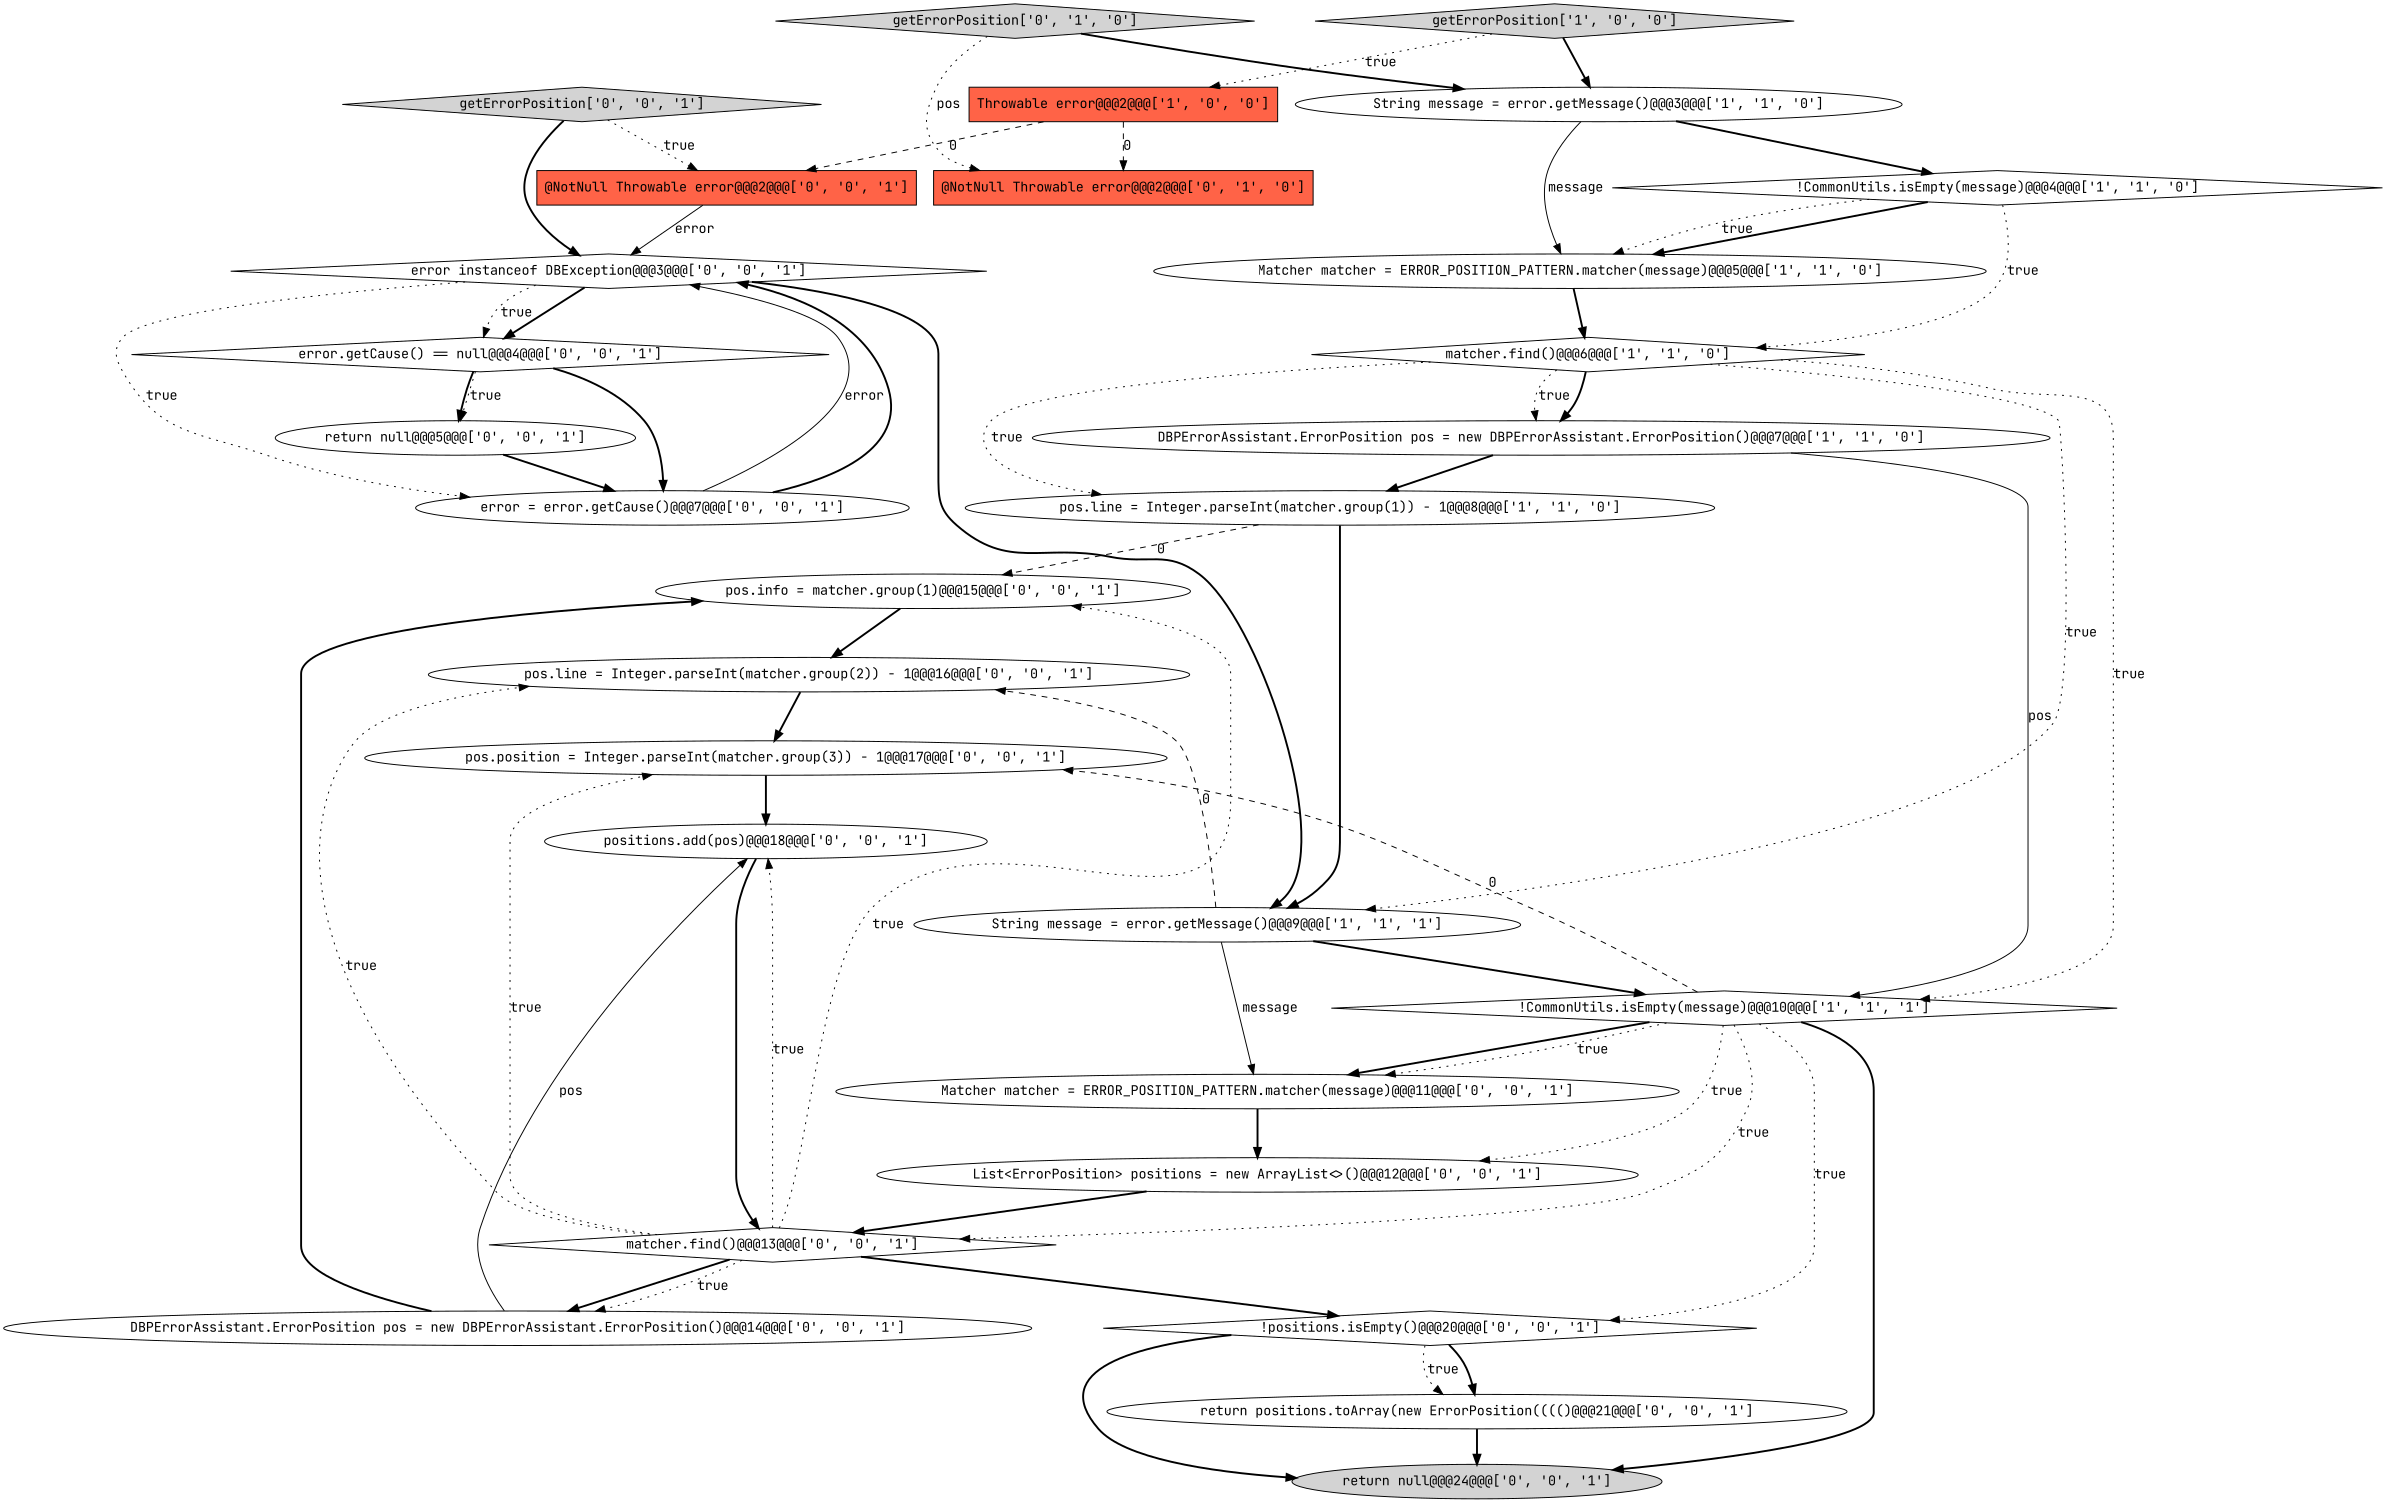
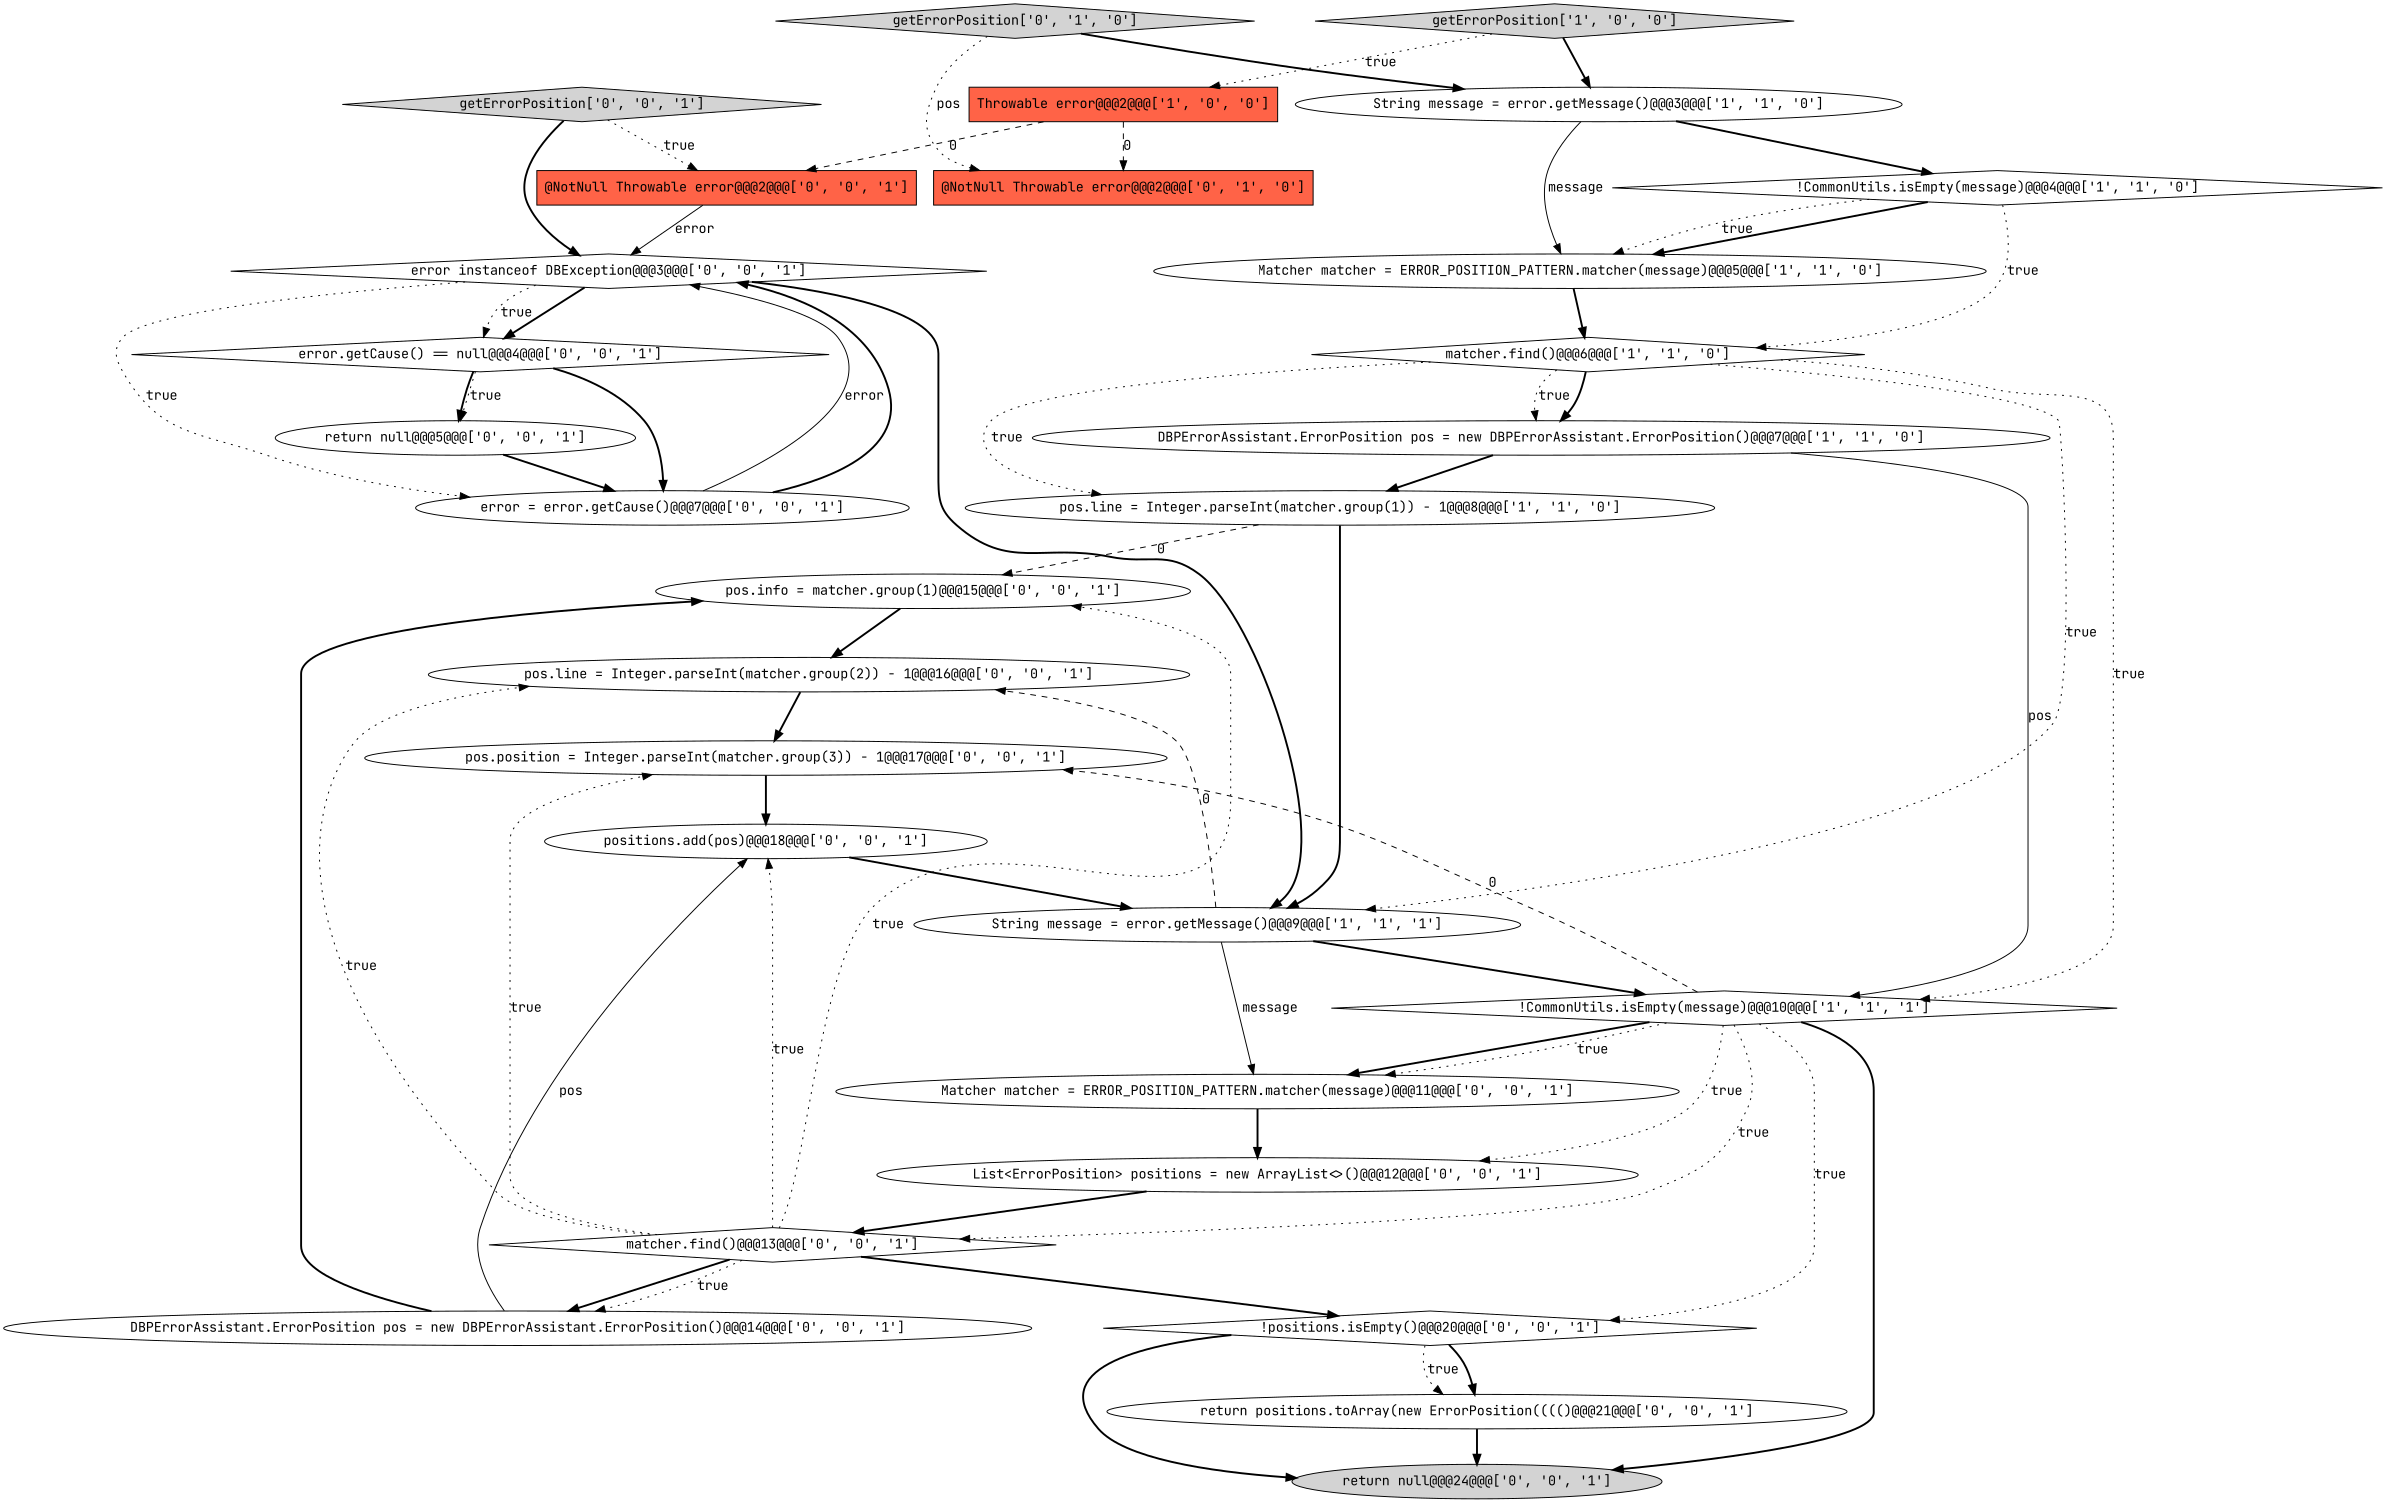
(736, 1040) -> (985, 882)
